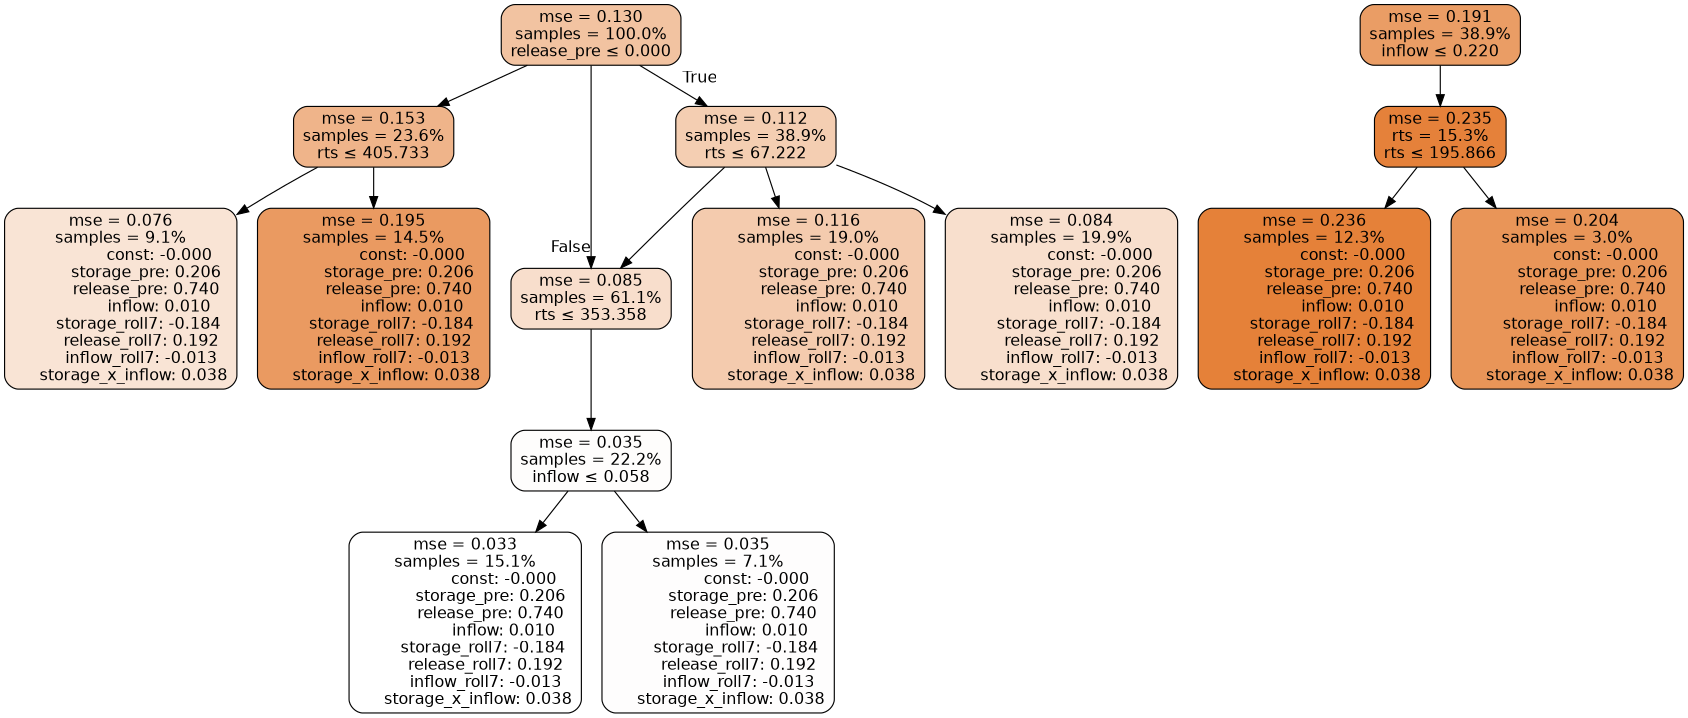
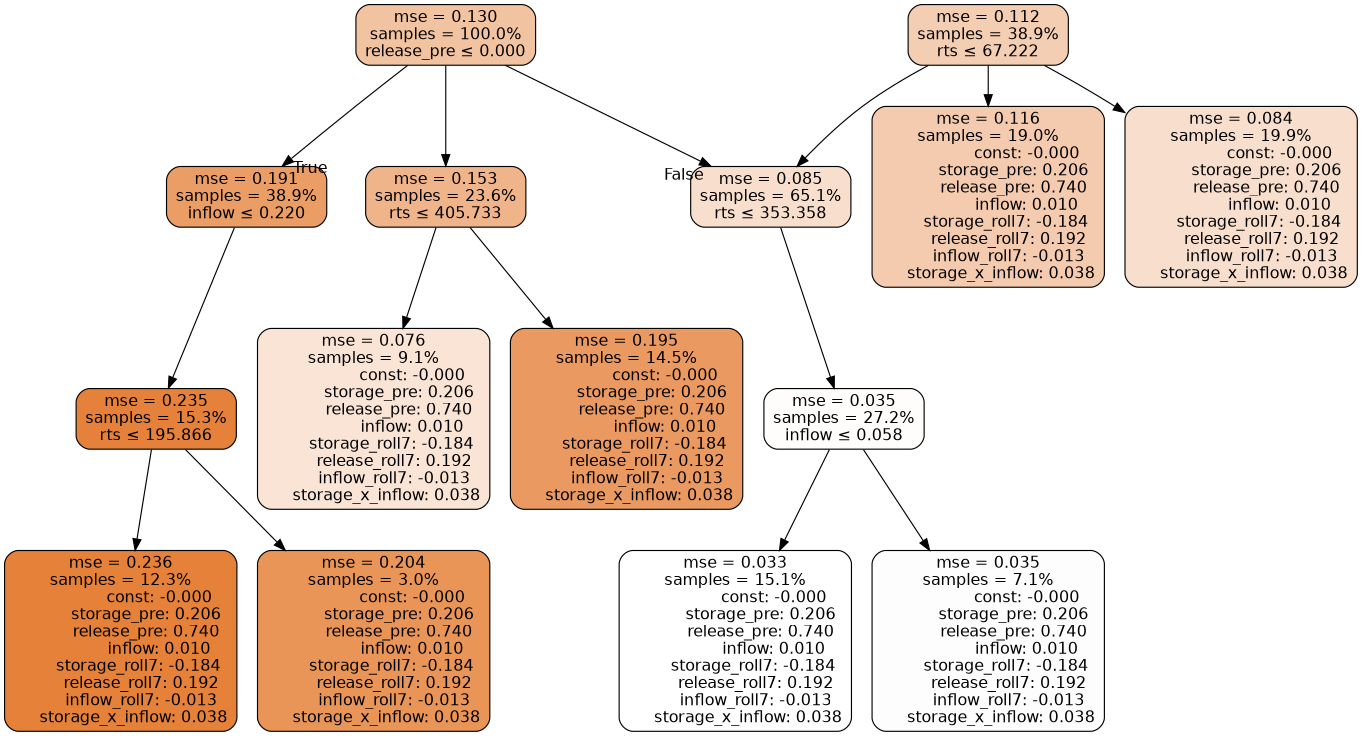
(668, 83) -> (349, 111)
(1440, 137) -> (156, 419)
(591, 299) -> (771, 197)
(591, 461) -> (844, 419)
